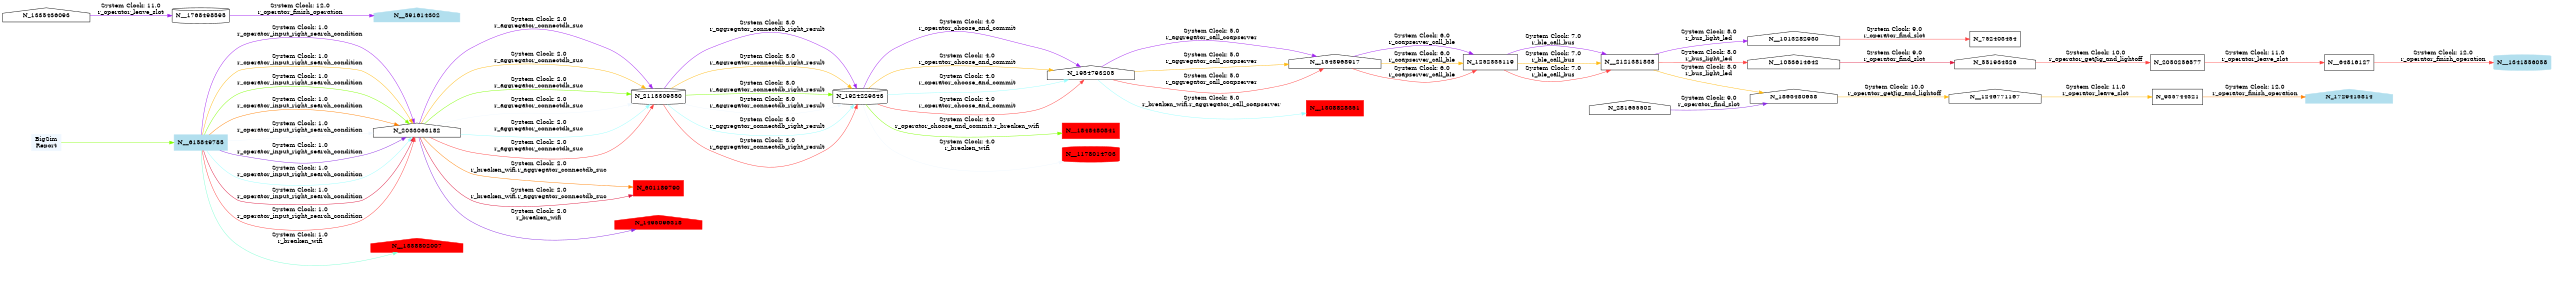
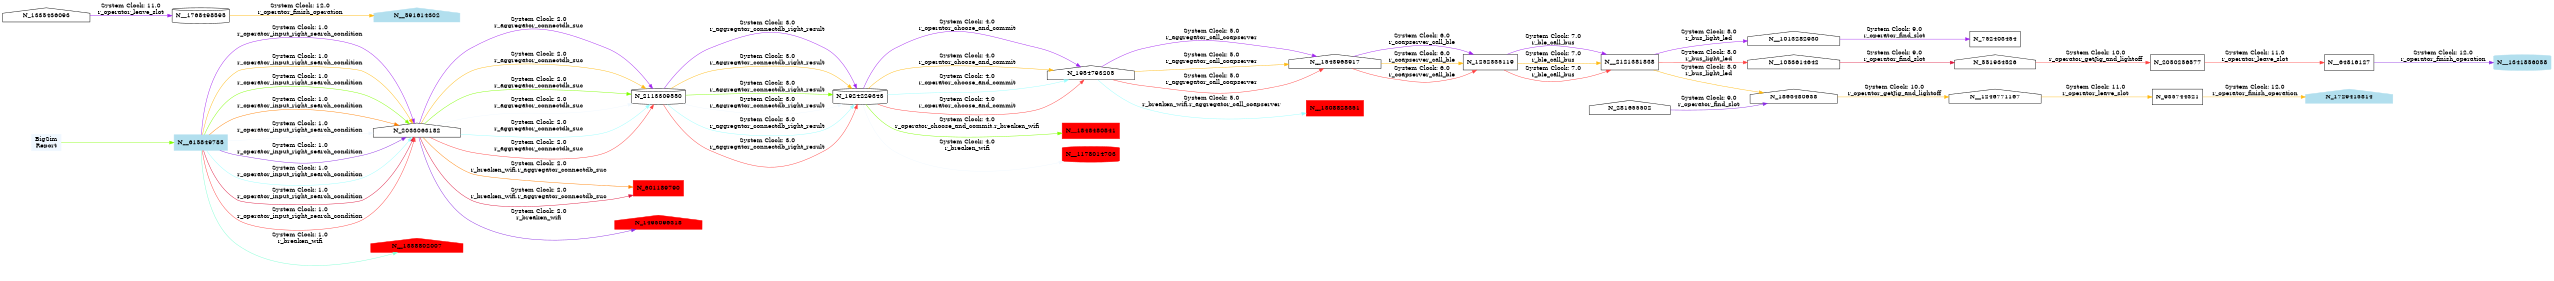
(300, 16) -> (300, 16)
(1903, 39) -> (1903, 39)
(2432, 63) -> (2432, 63)
(2252, 97) -> (2252, 97)
